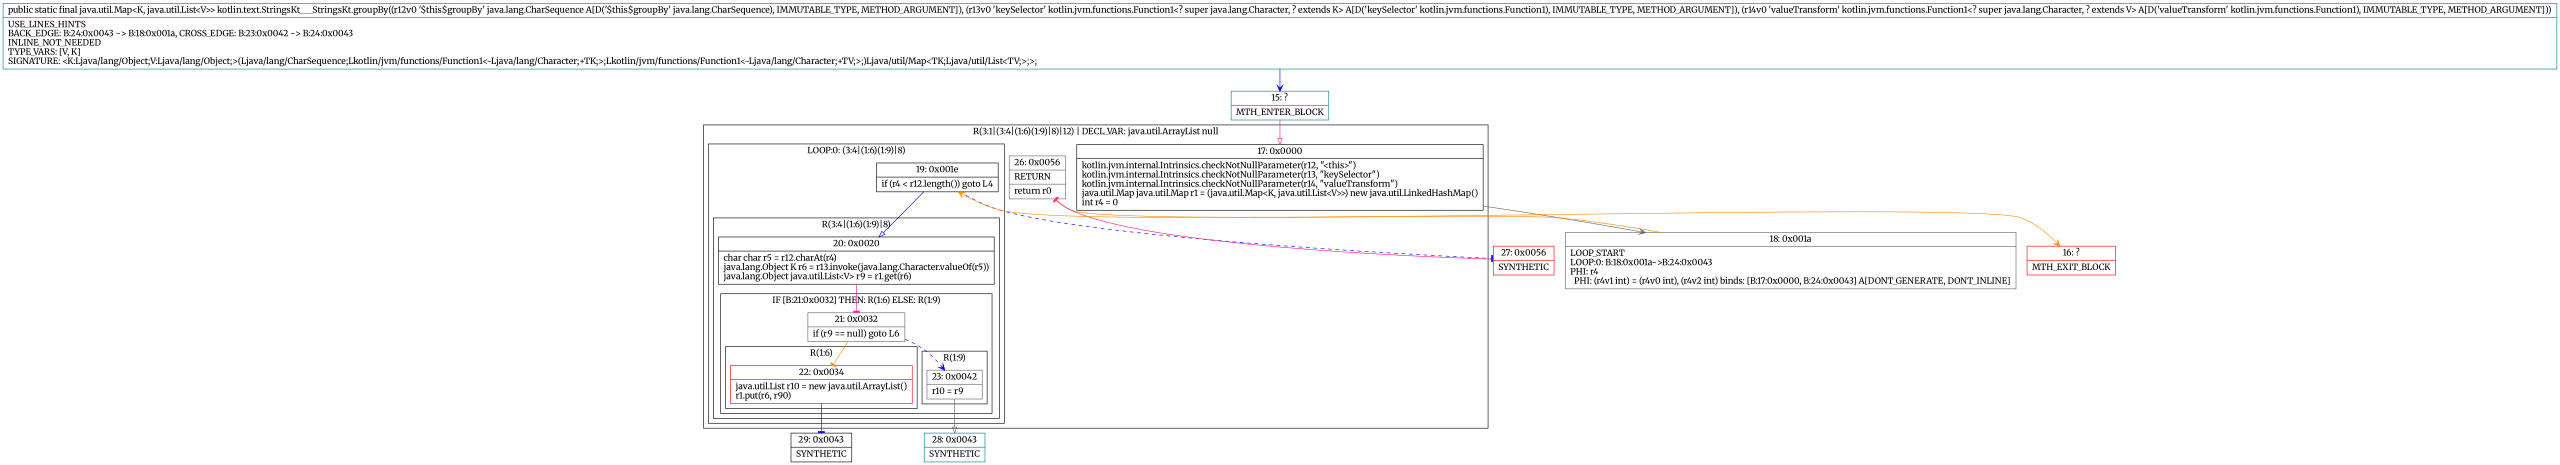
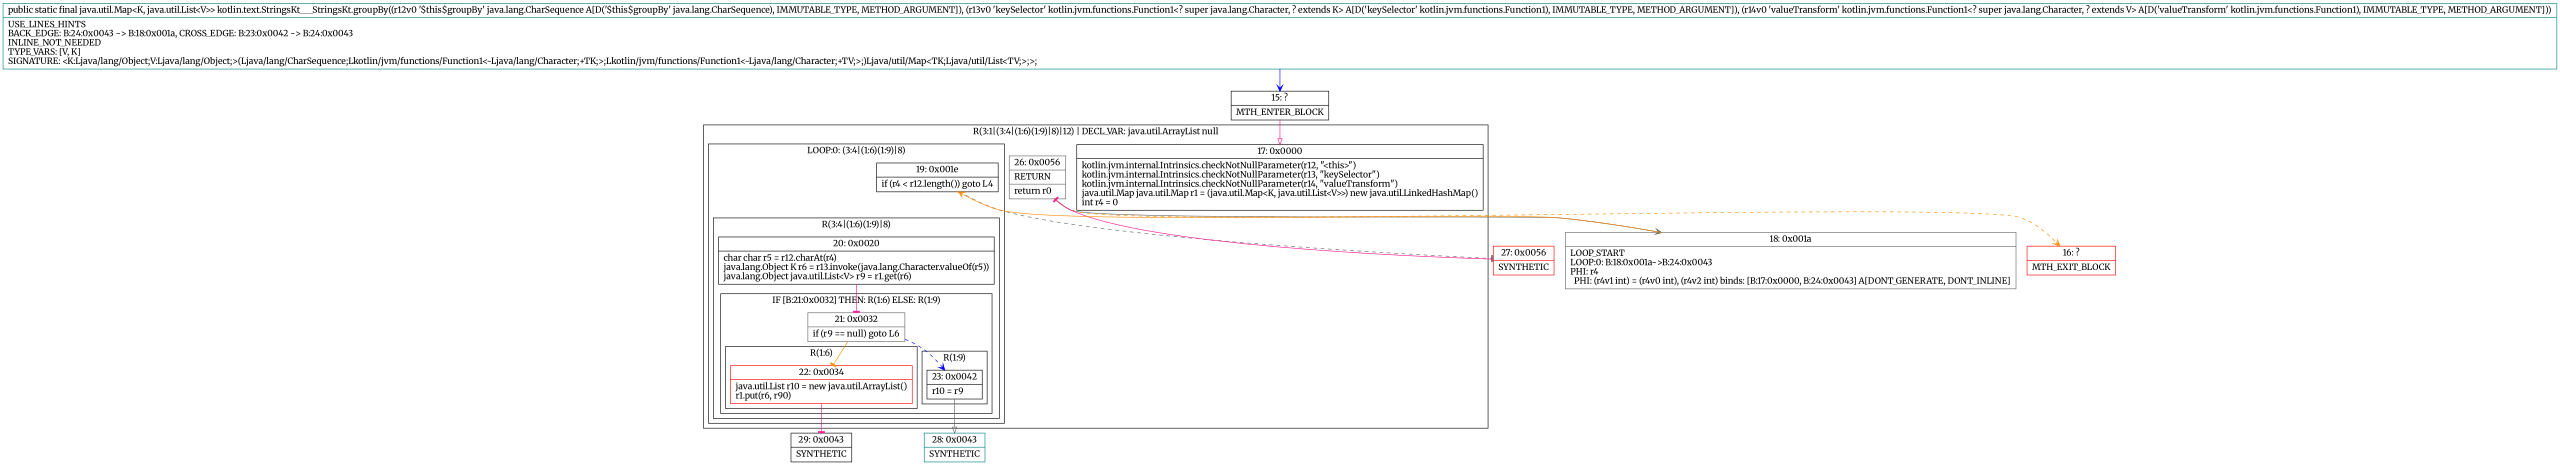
(1280, 106) -> (1280, 106)
(904, 212) -> none
(1582, 214) -> (1582, 214)
(1561, 218) -> (1353, 217)
(1128, 231) -> (1128, 231)
(955, 385) -> (955, 385)
(821, 417) -> (821, 417)
